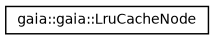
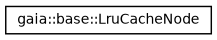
(107, 20) -> (109, 20)
